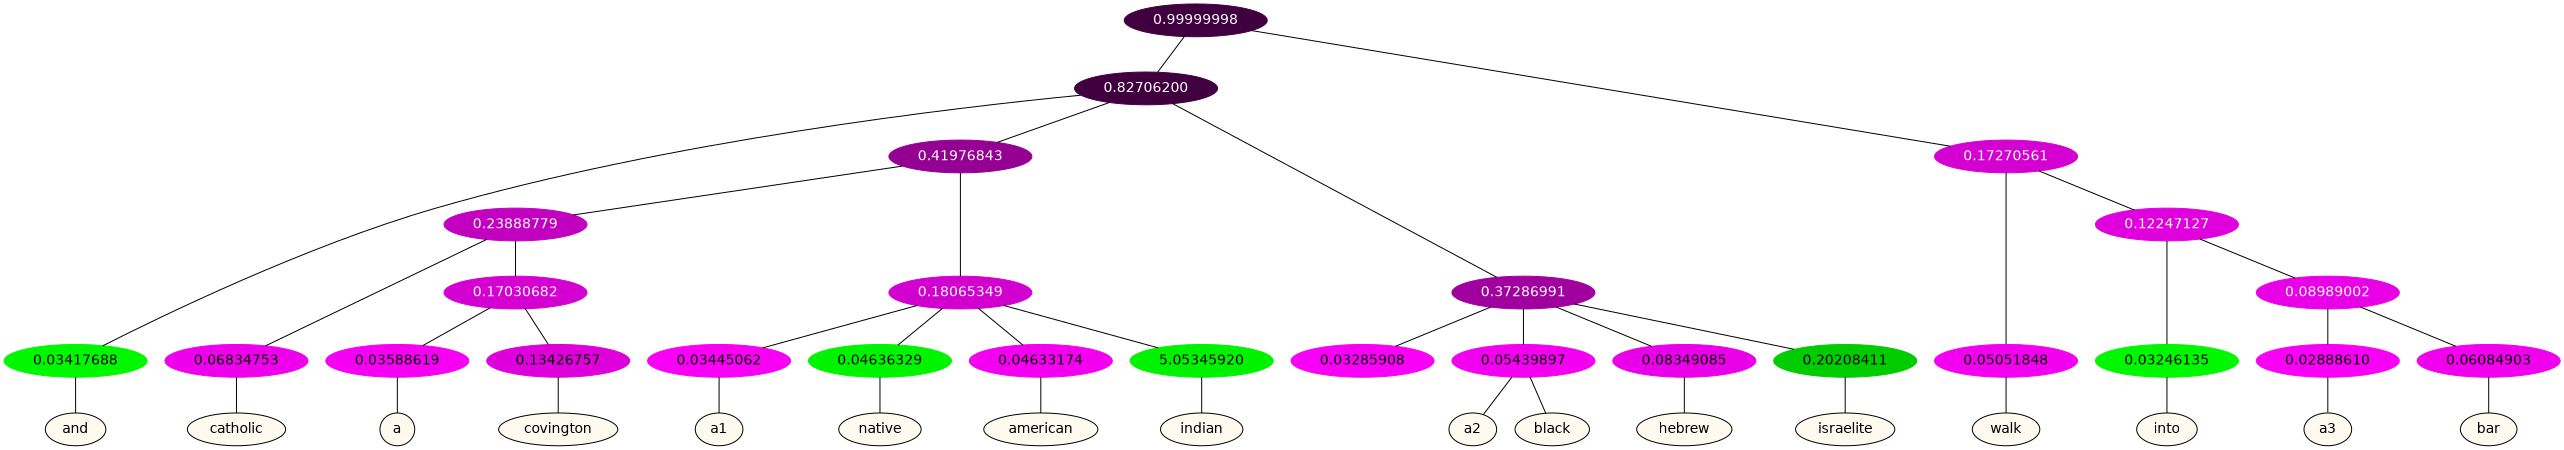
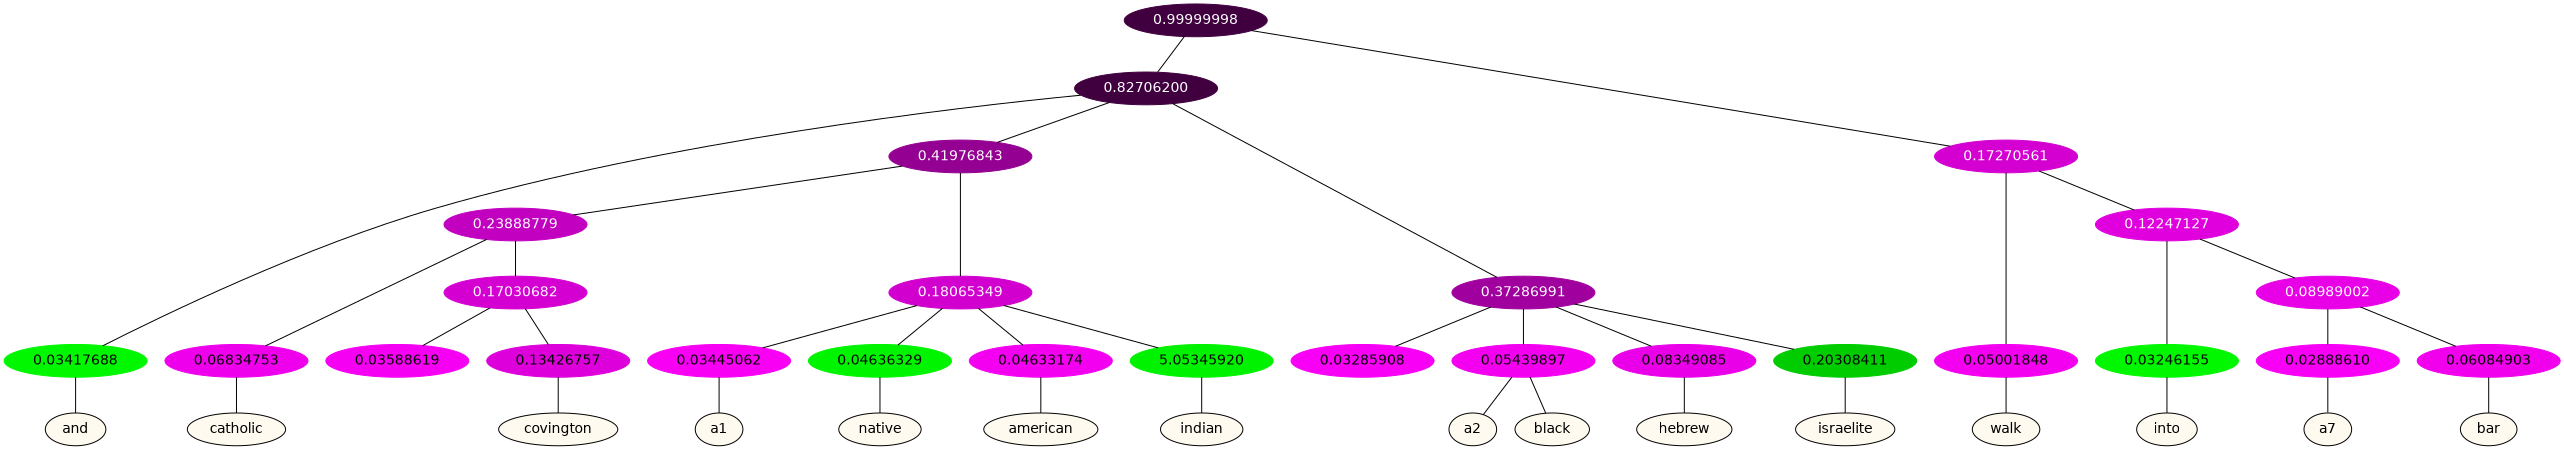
(1845, 361) -> (1845, 361)
(2006, 361) -> (2006, 361)
(2167, 361) -> (2167, 361)
(397, 429) -> none
(2328, 429) -> (2328, 429)
